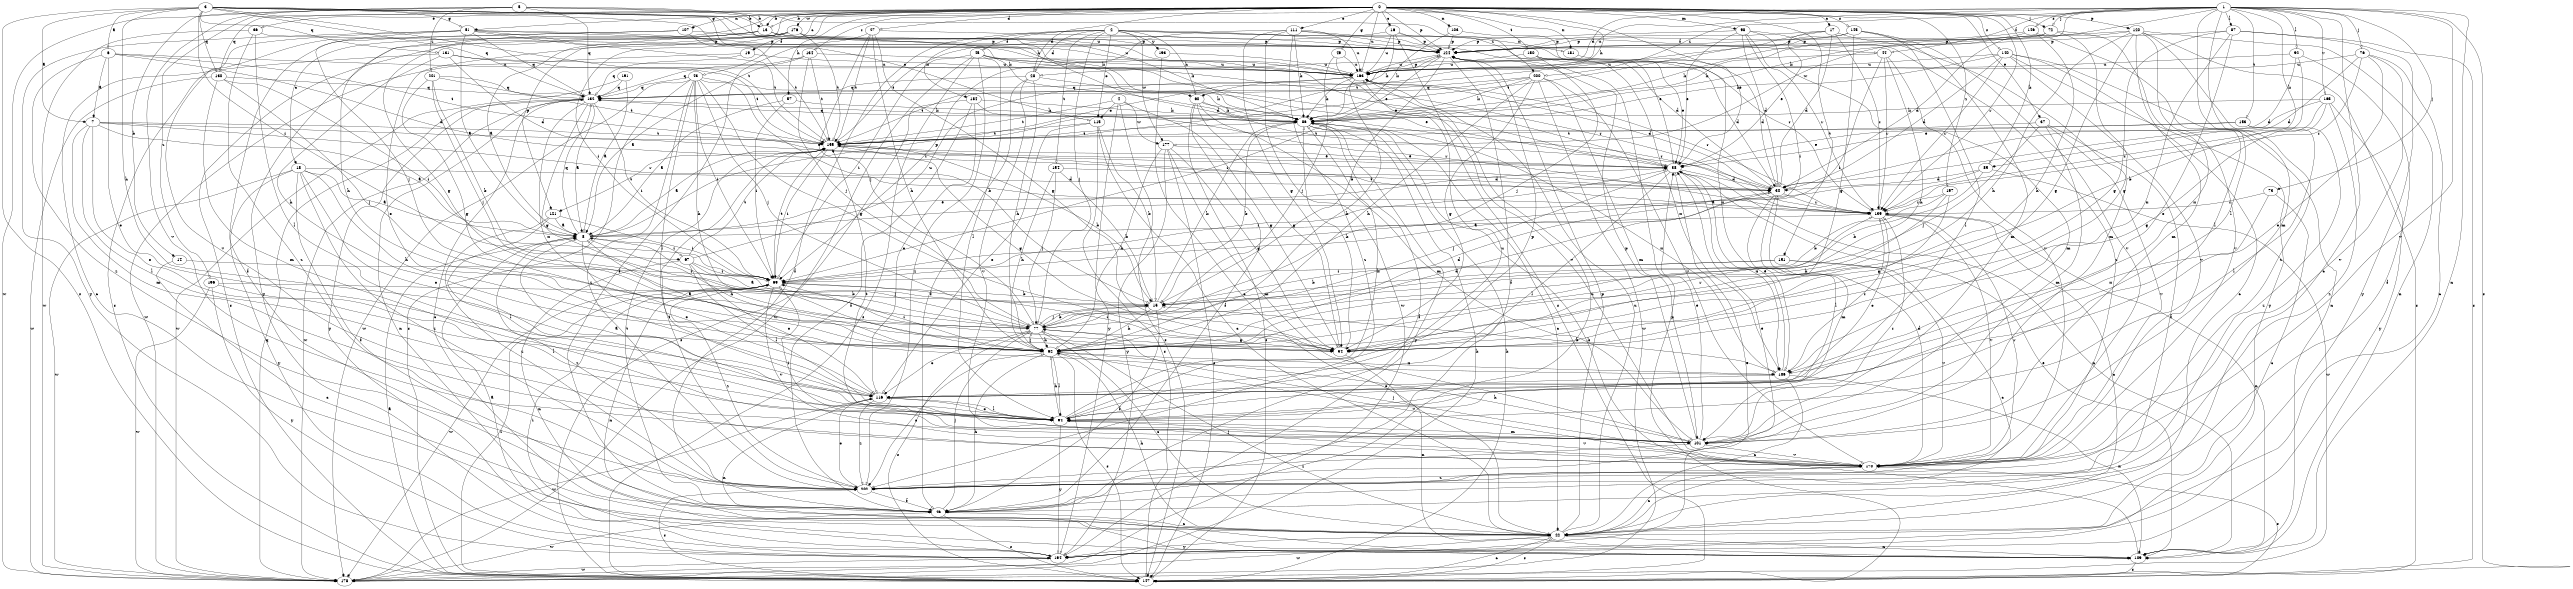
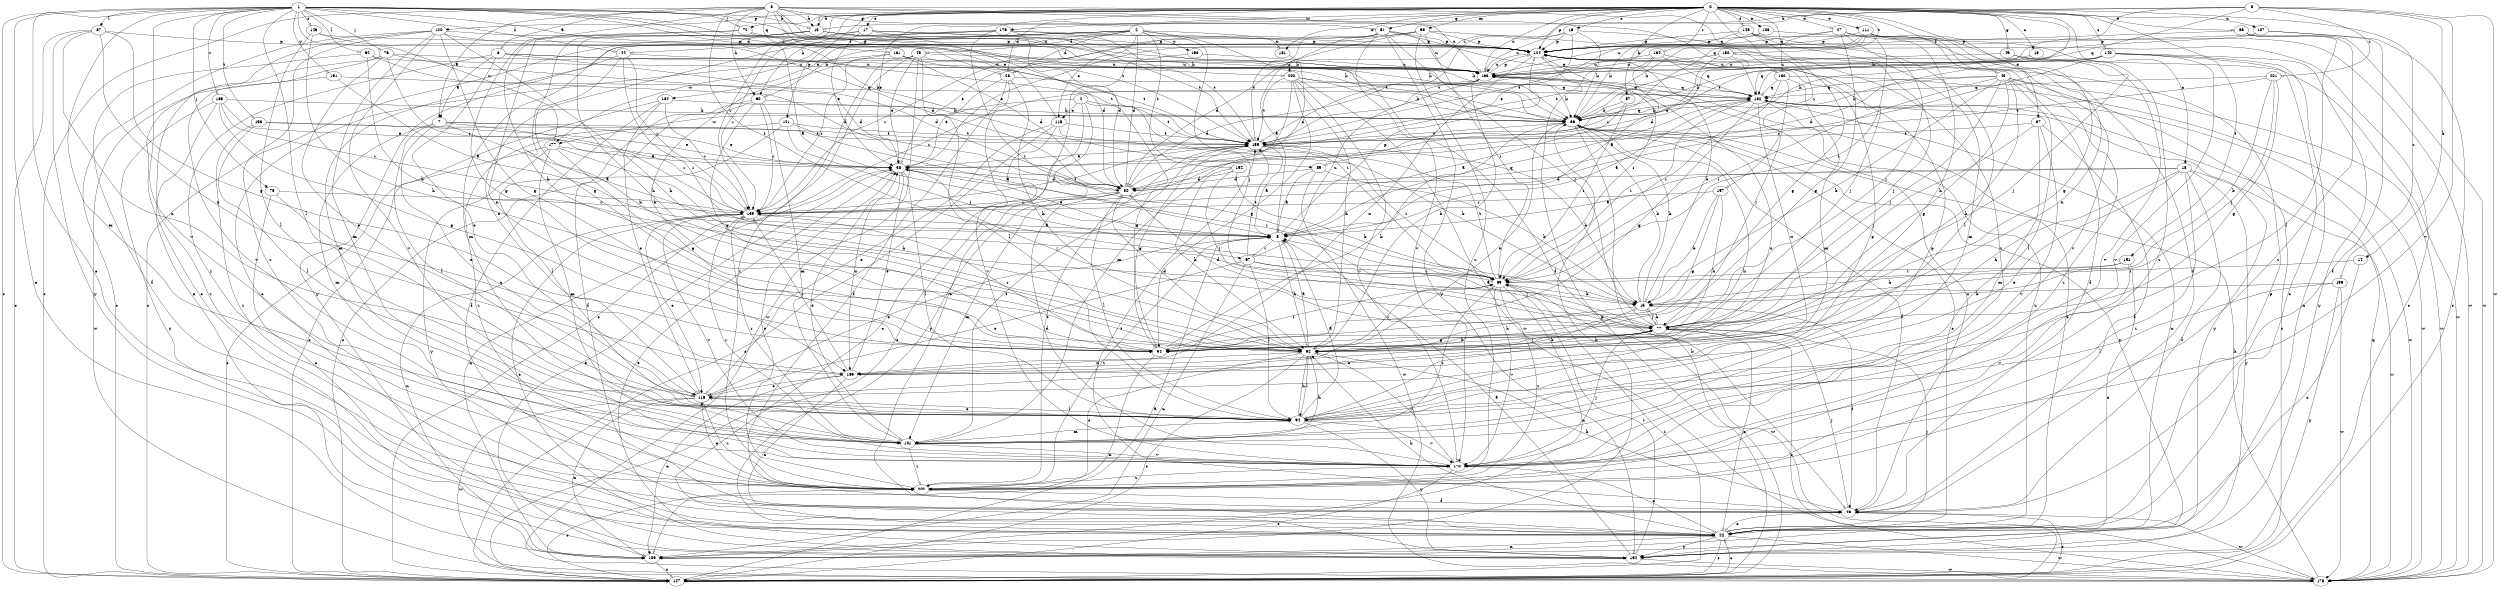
none -> (303, 49)
(687, 155) -> (1008, 137)
(504, 336) -> (1695, 354)
(1972, 356) -> (1560, 428)
